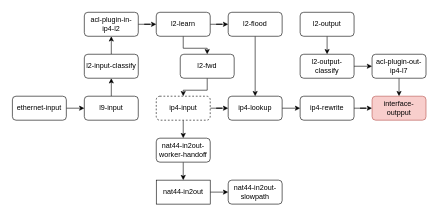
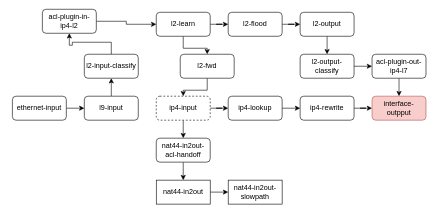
(111, 24) -> (69, 21)
(255, 90) -> (291, 24)
(183, 150) -> (183, 150)
(255, 192) -> (255, 192)
